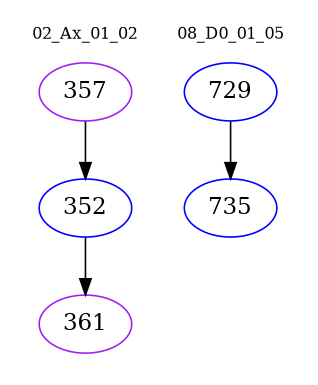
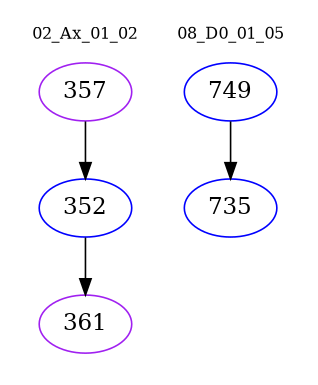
(231, 92) -> (231, 92)
